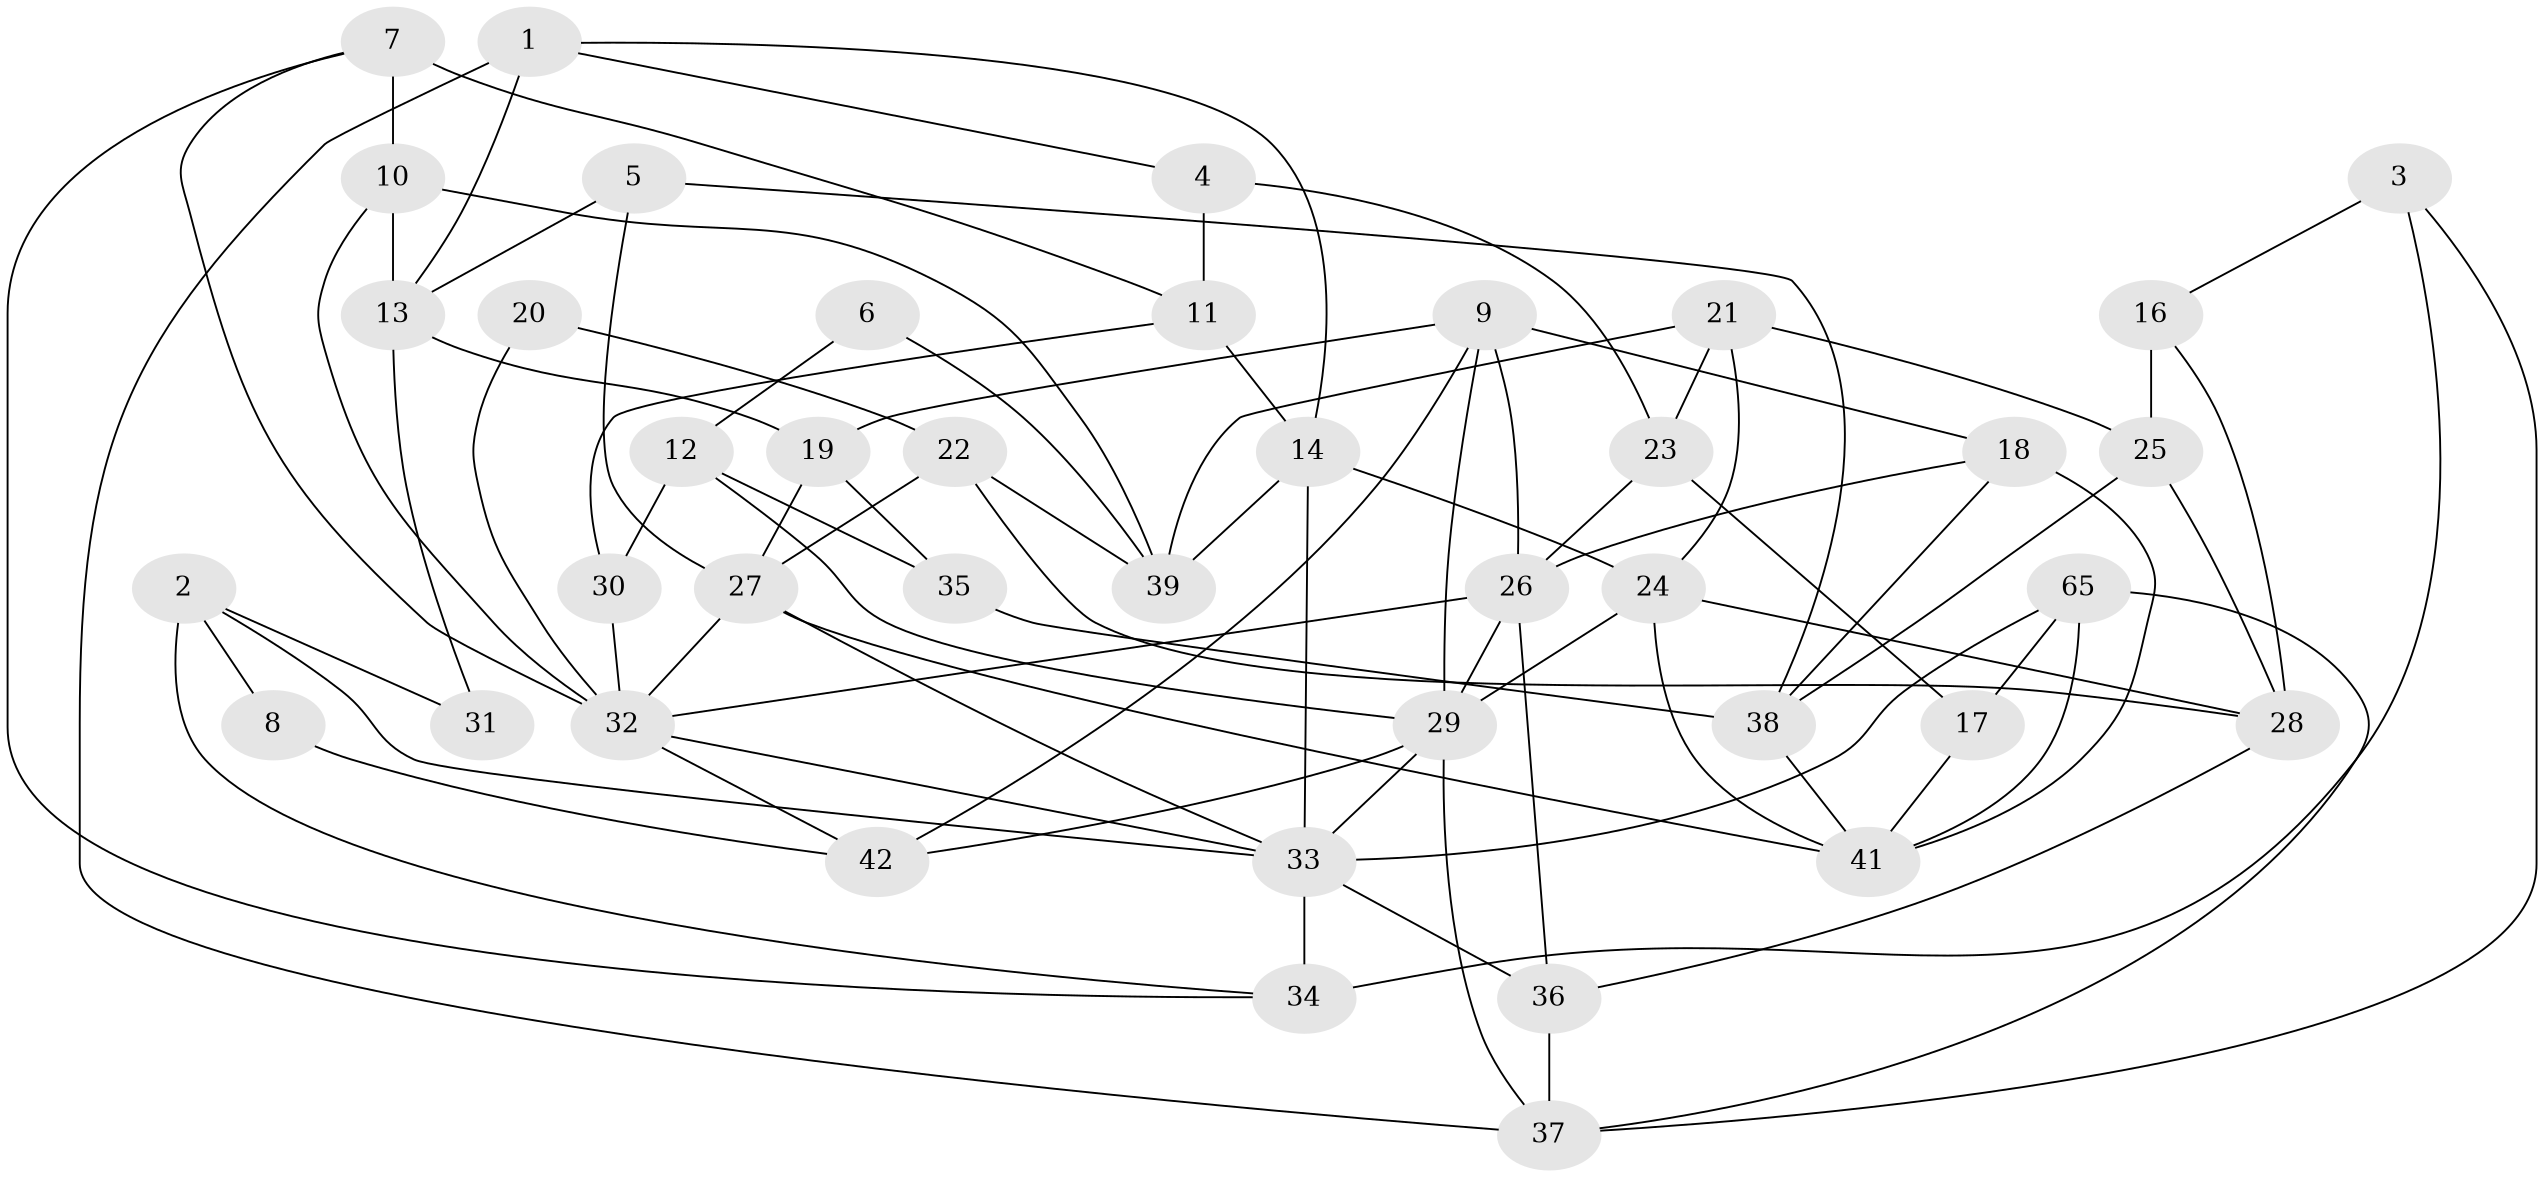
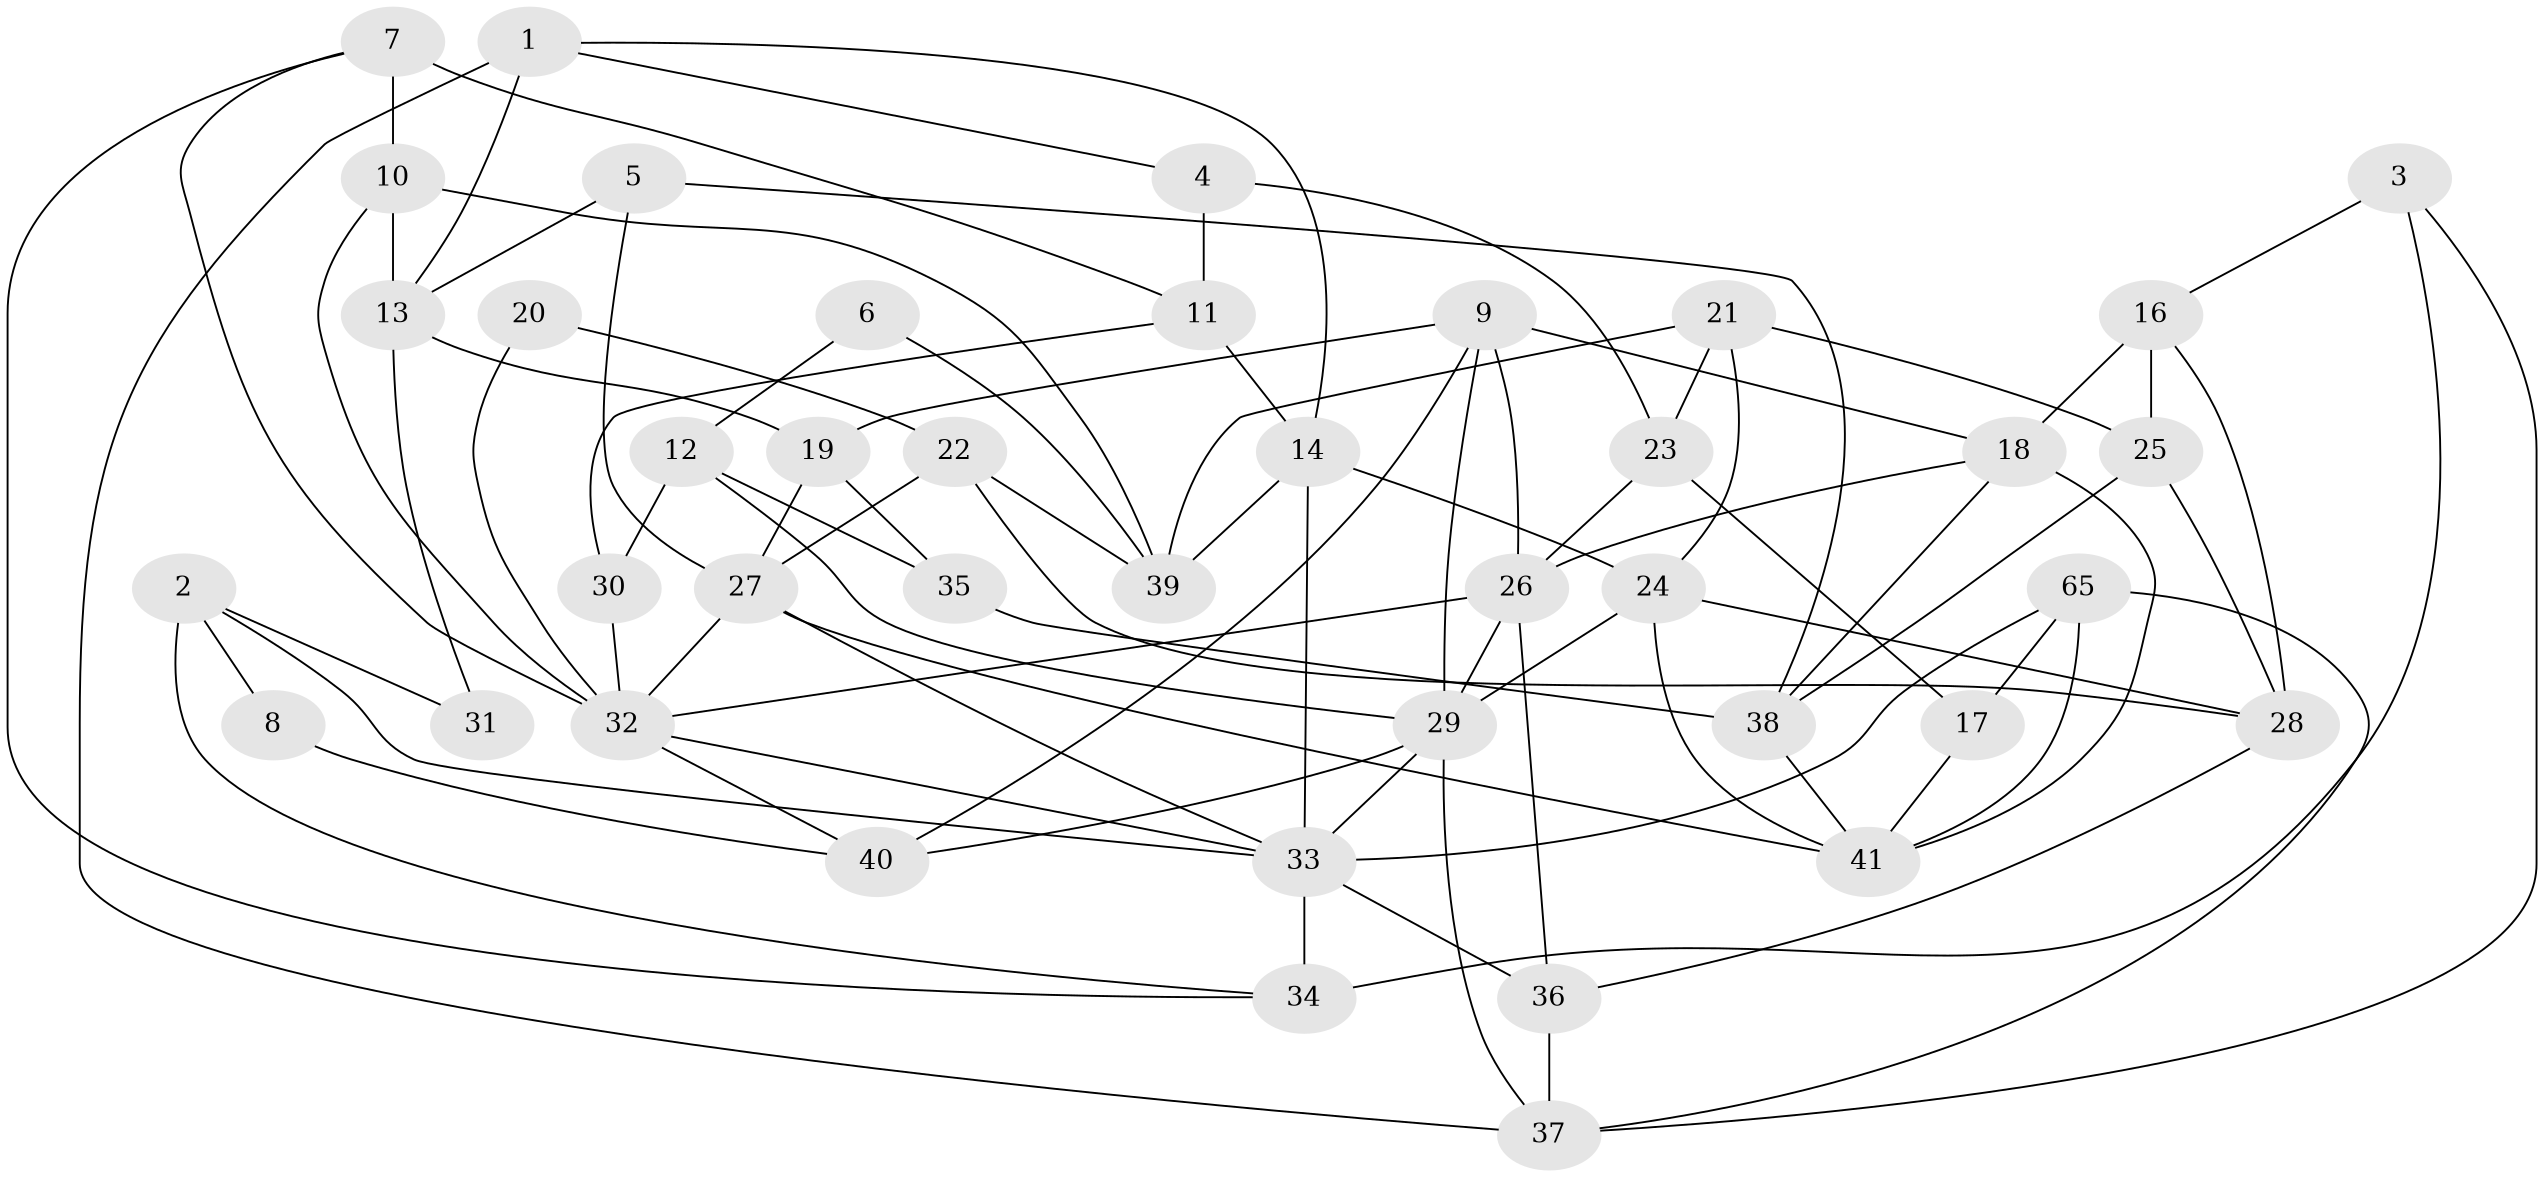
none -> (2083, 383)
(877, 862) -> (877, 862)
